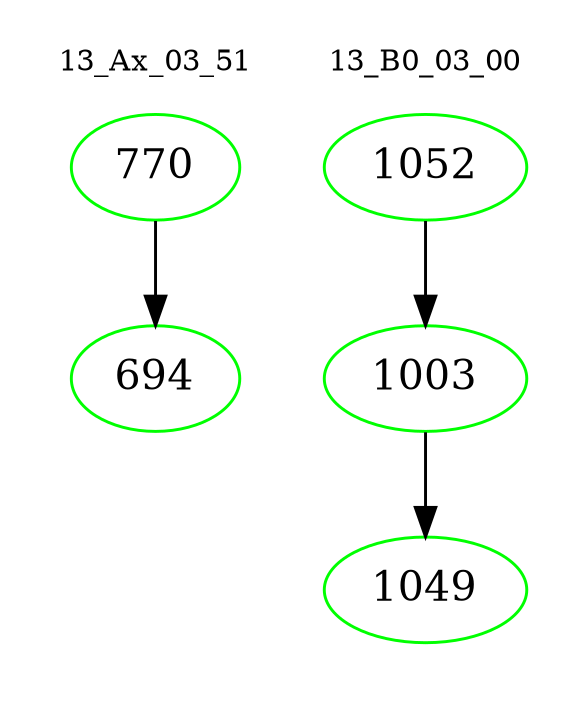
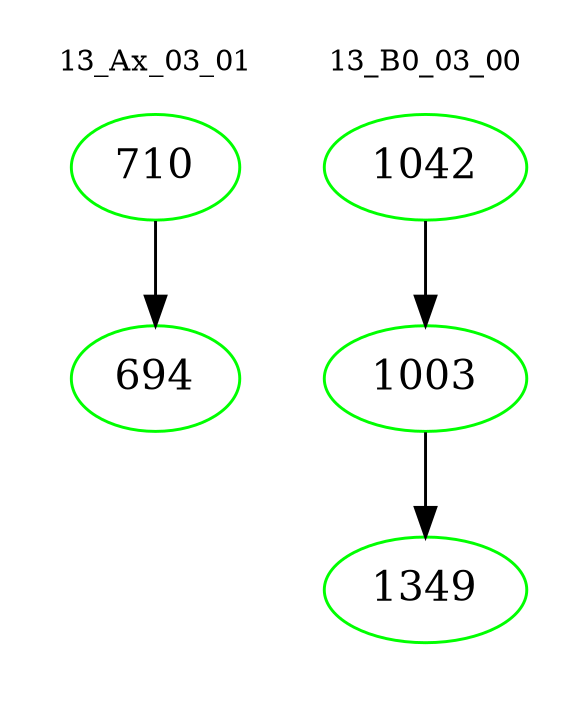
(156, 63) -> (156, 63)
(156, 167) -> (156, 167)
(426, 167) -> (426, 167)
(426, 590) -> (426, 590)
